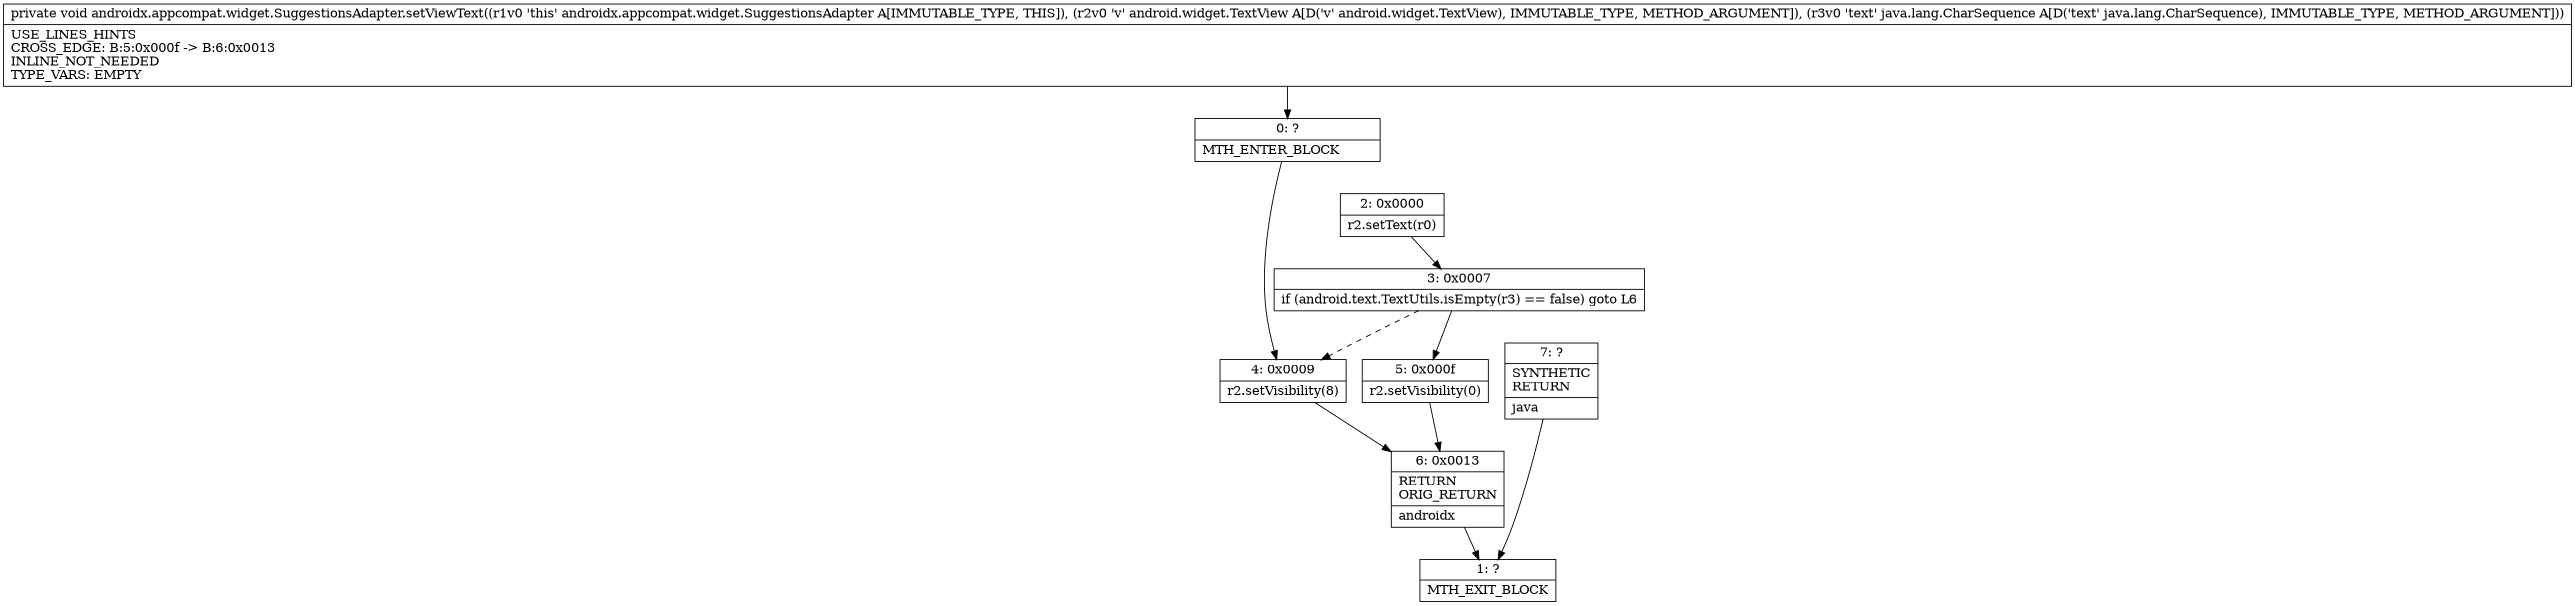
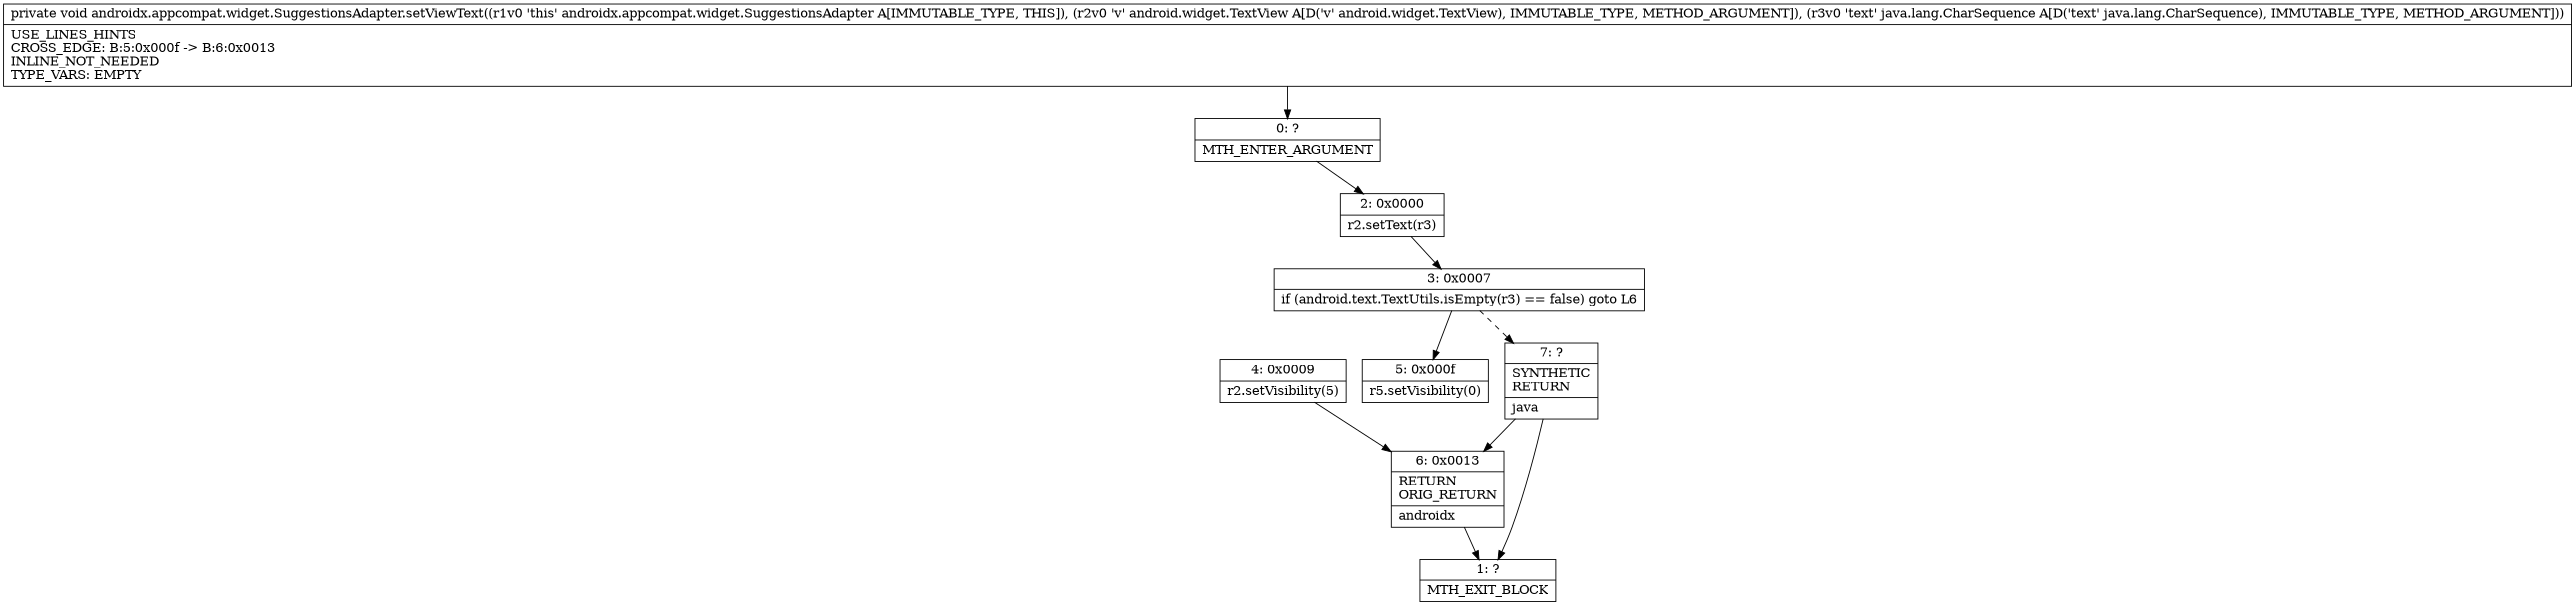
(1271, 150) -> (1288, 150)
(1392, 225) -> (1392, 225)
(1265, 256) -> (1336, 175)
(1374, 333) -> (1493, 324)
(1283, 391) -> (1283, 391)
(1425, 391) -> (1425, 391)
(1434, 422) -> (1503, 432)
